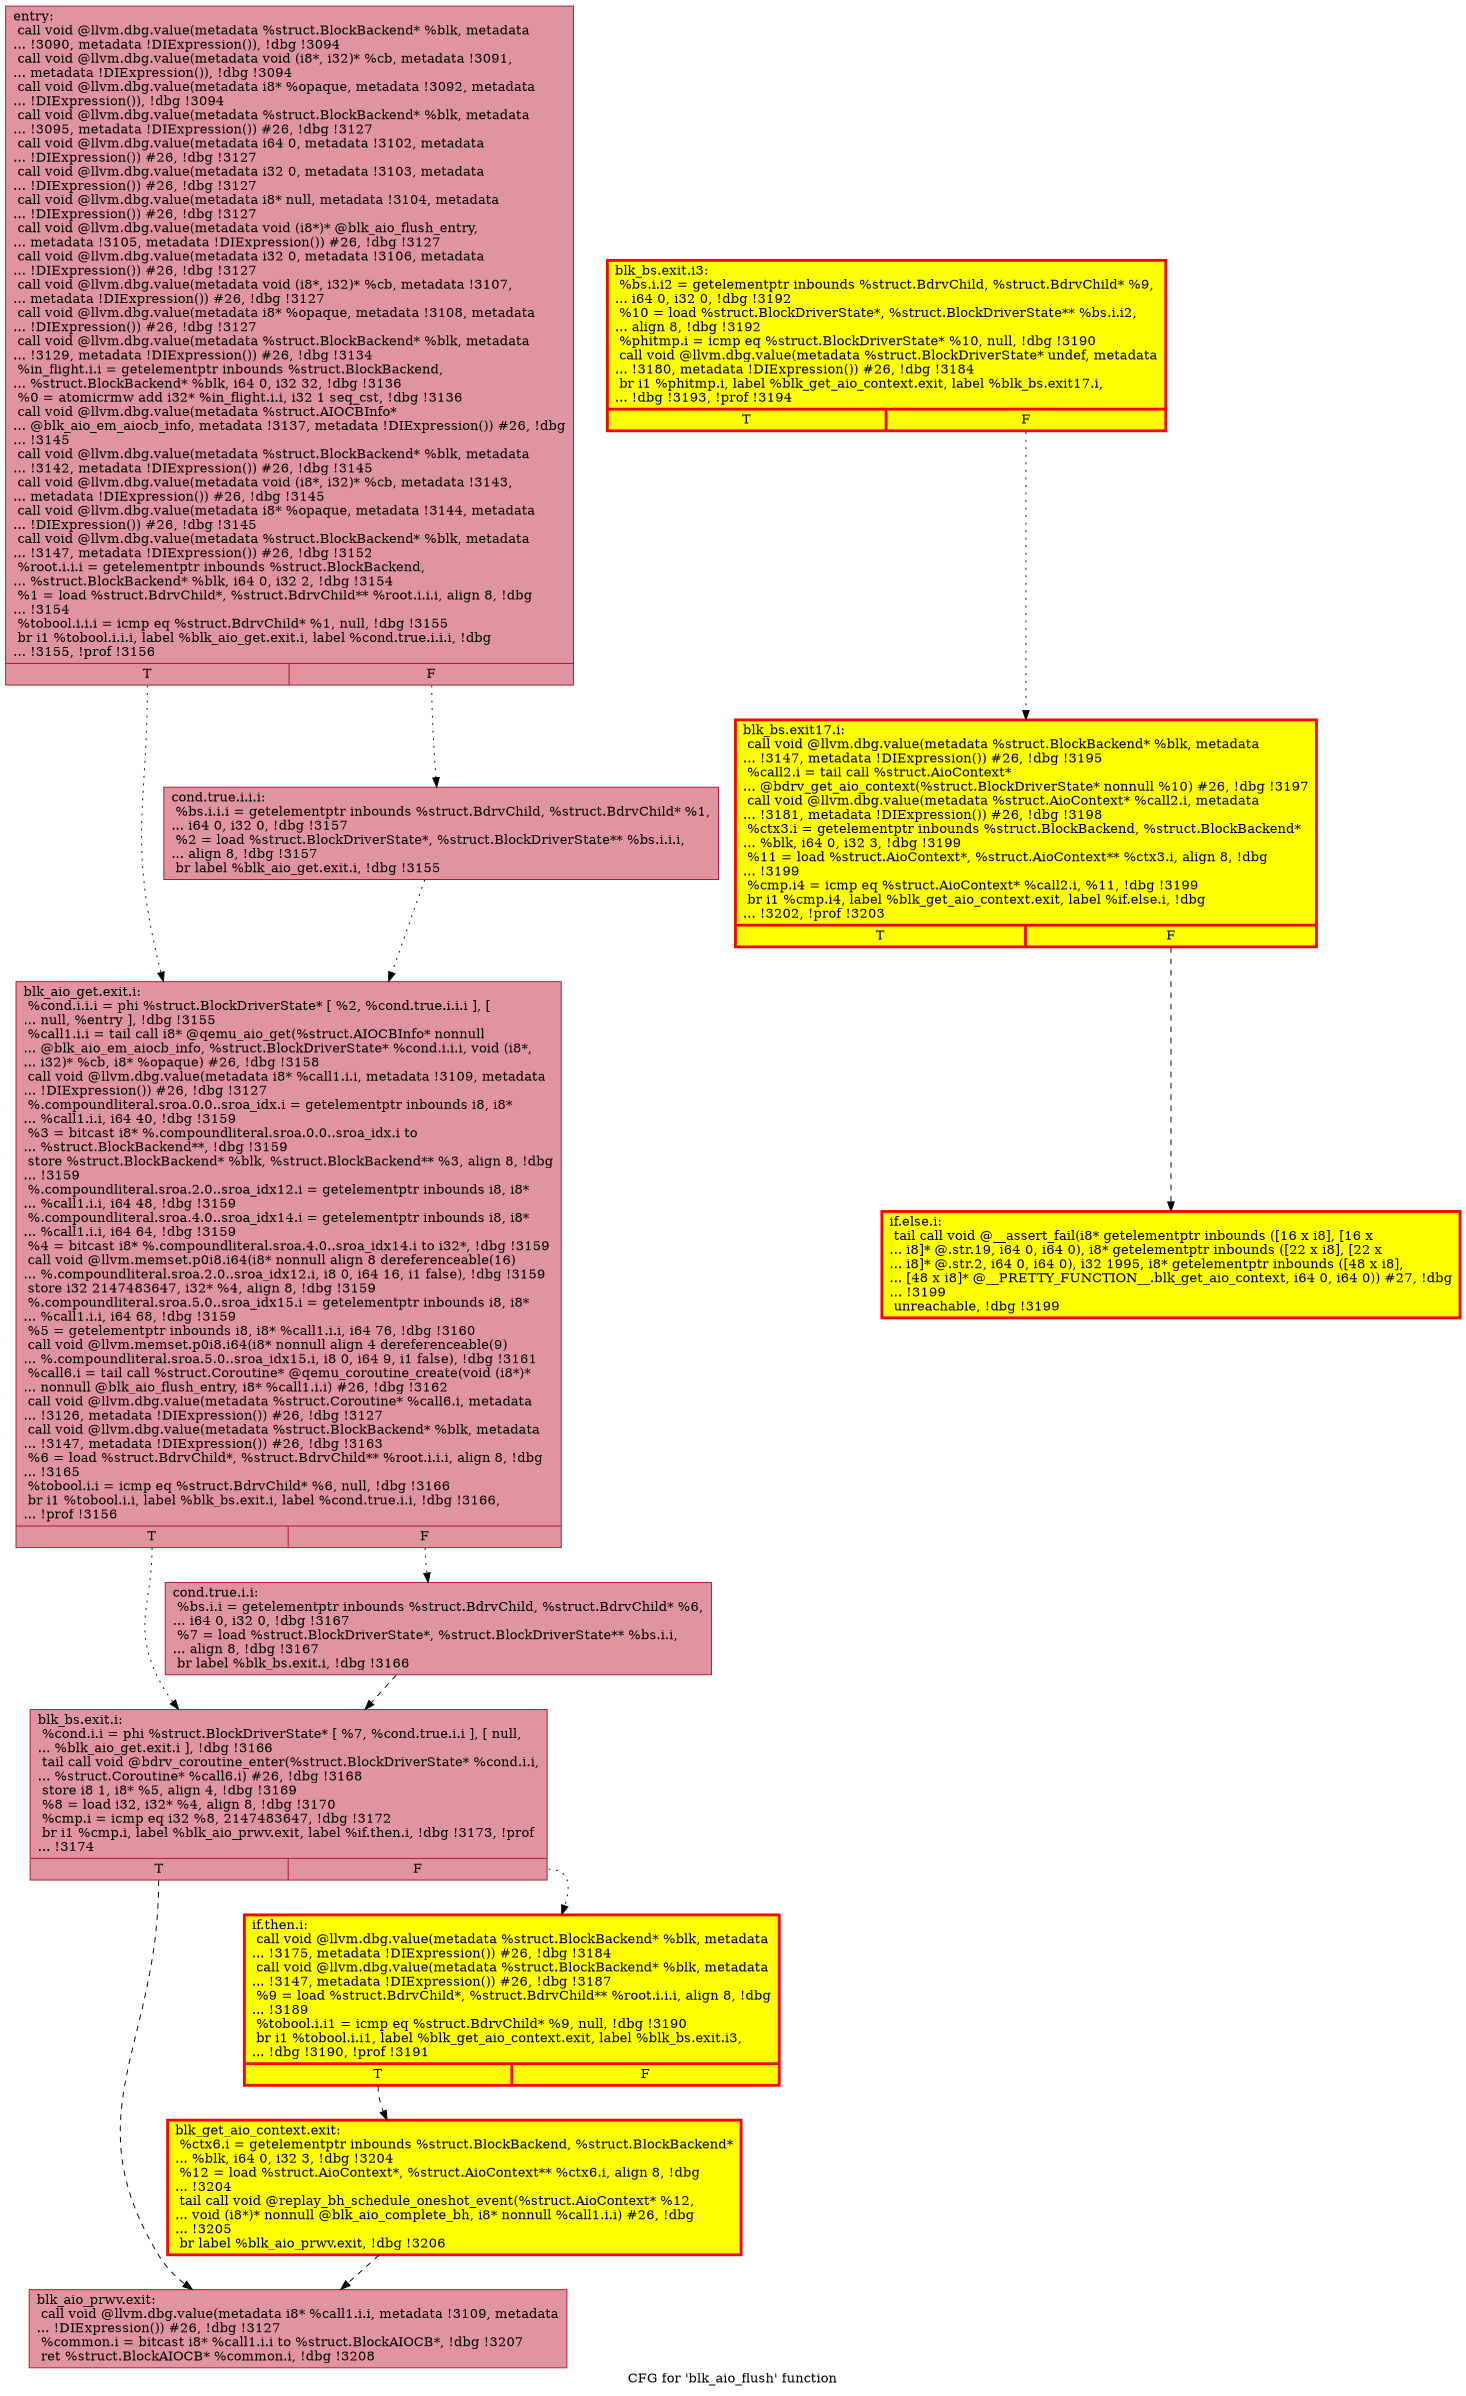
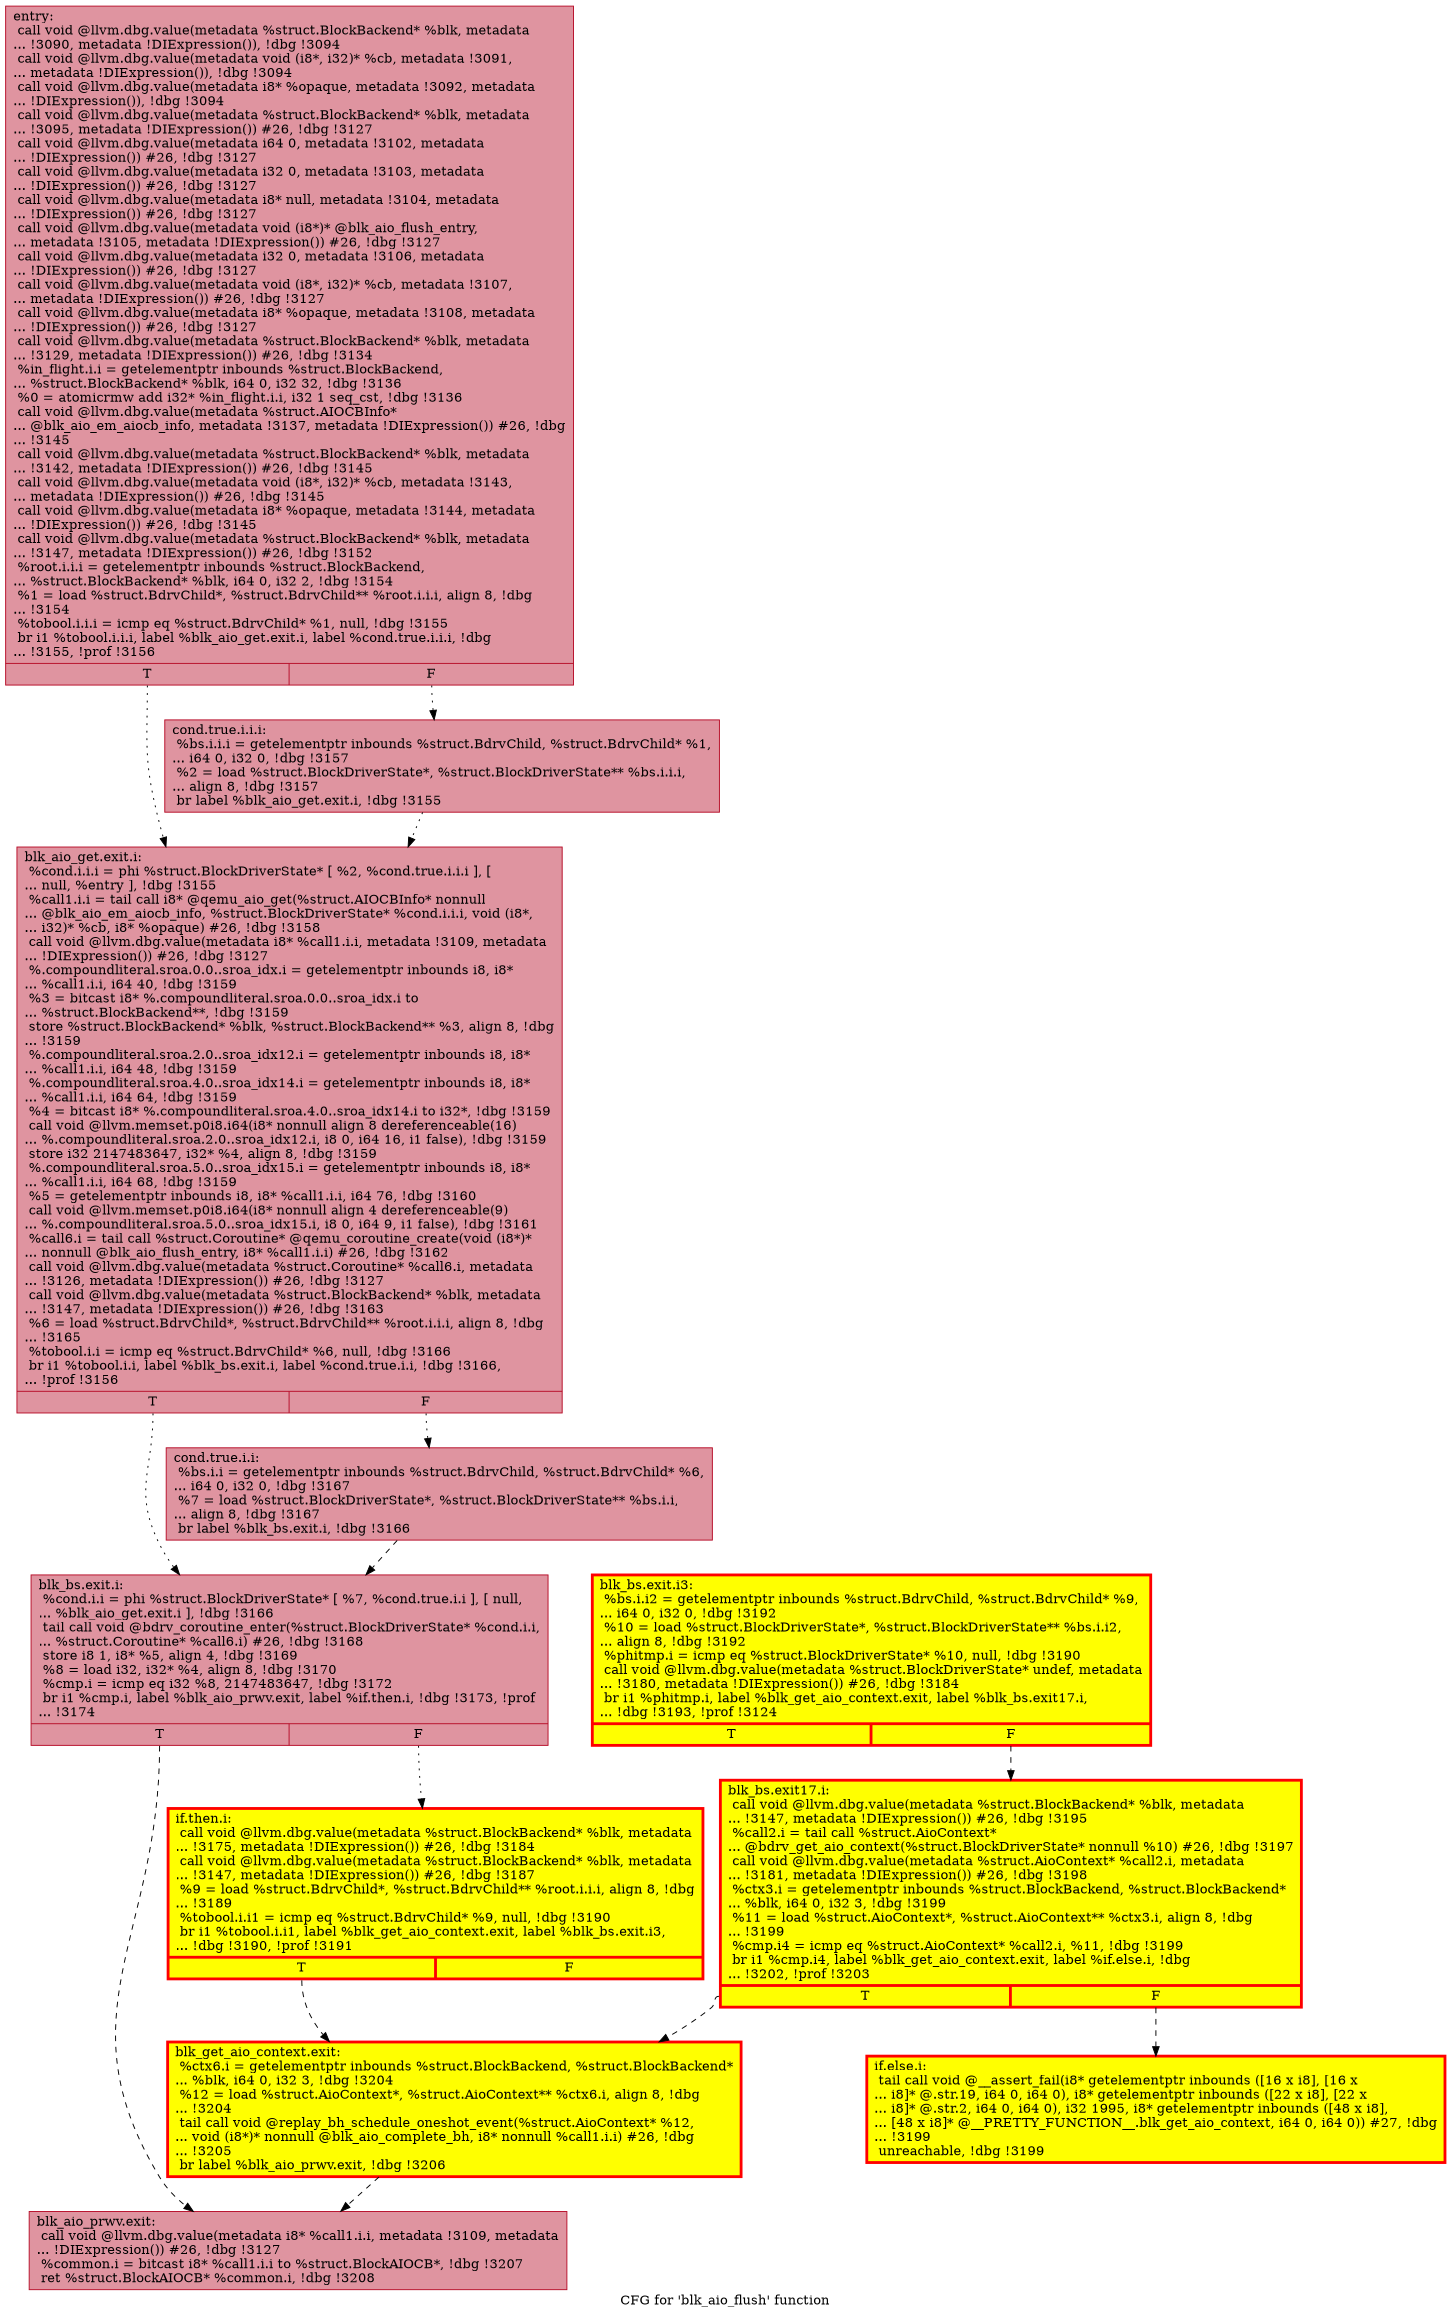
(704, 398) -> (689, 1712)
(1026, 571) -> (1011, 1758)
none -> (696, 2019)
